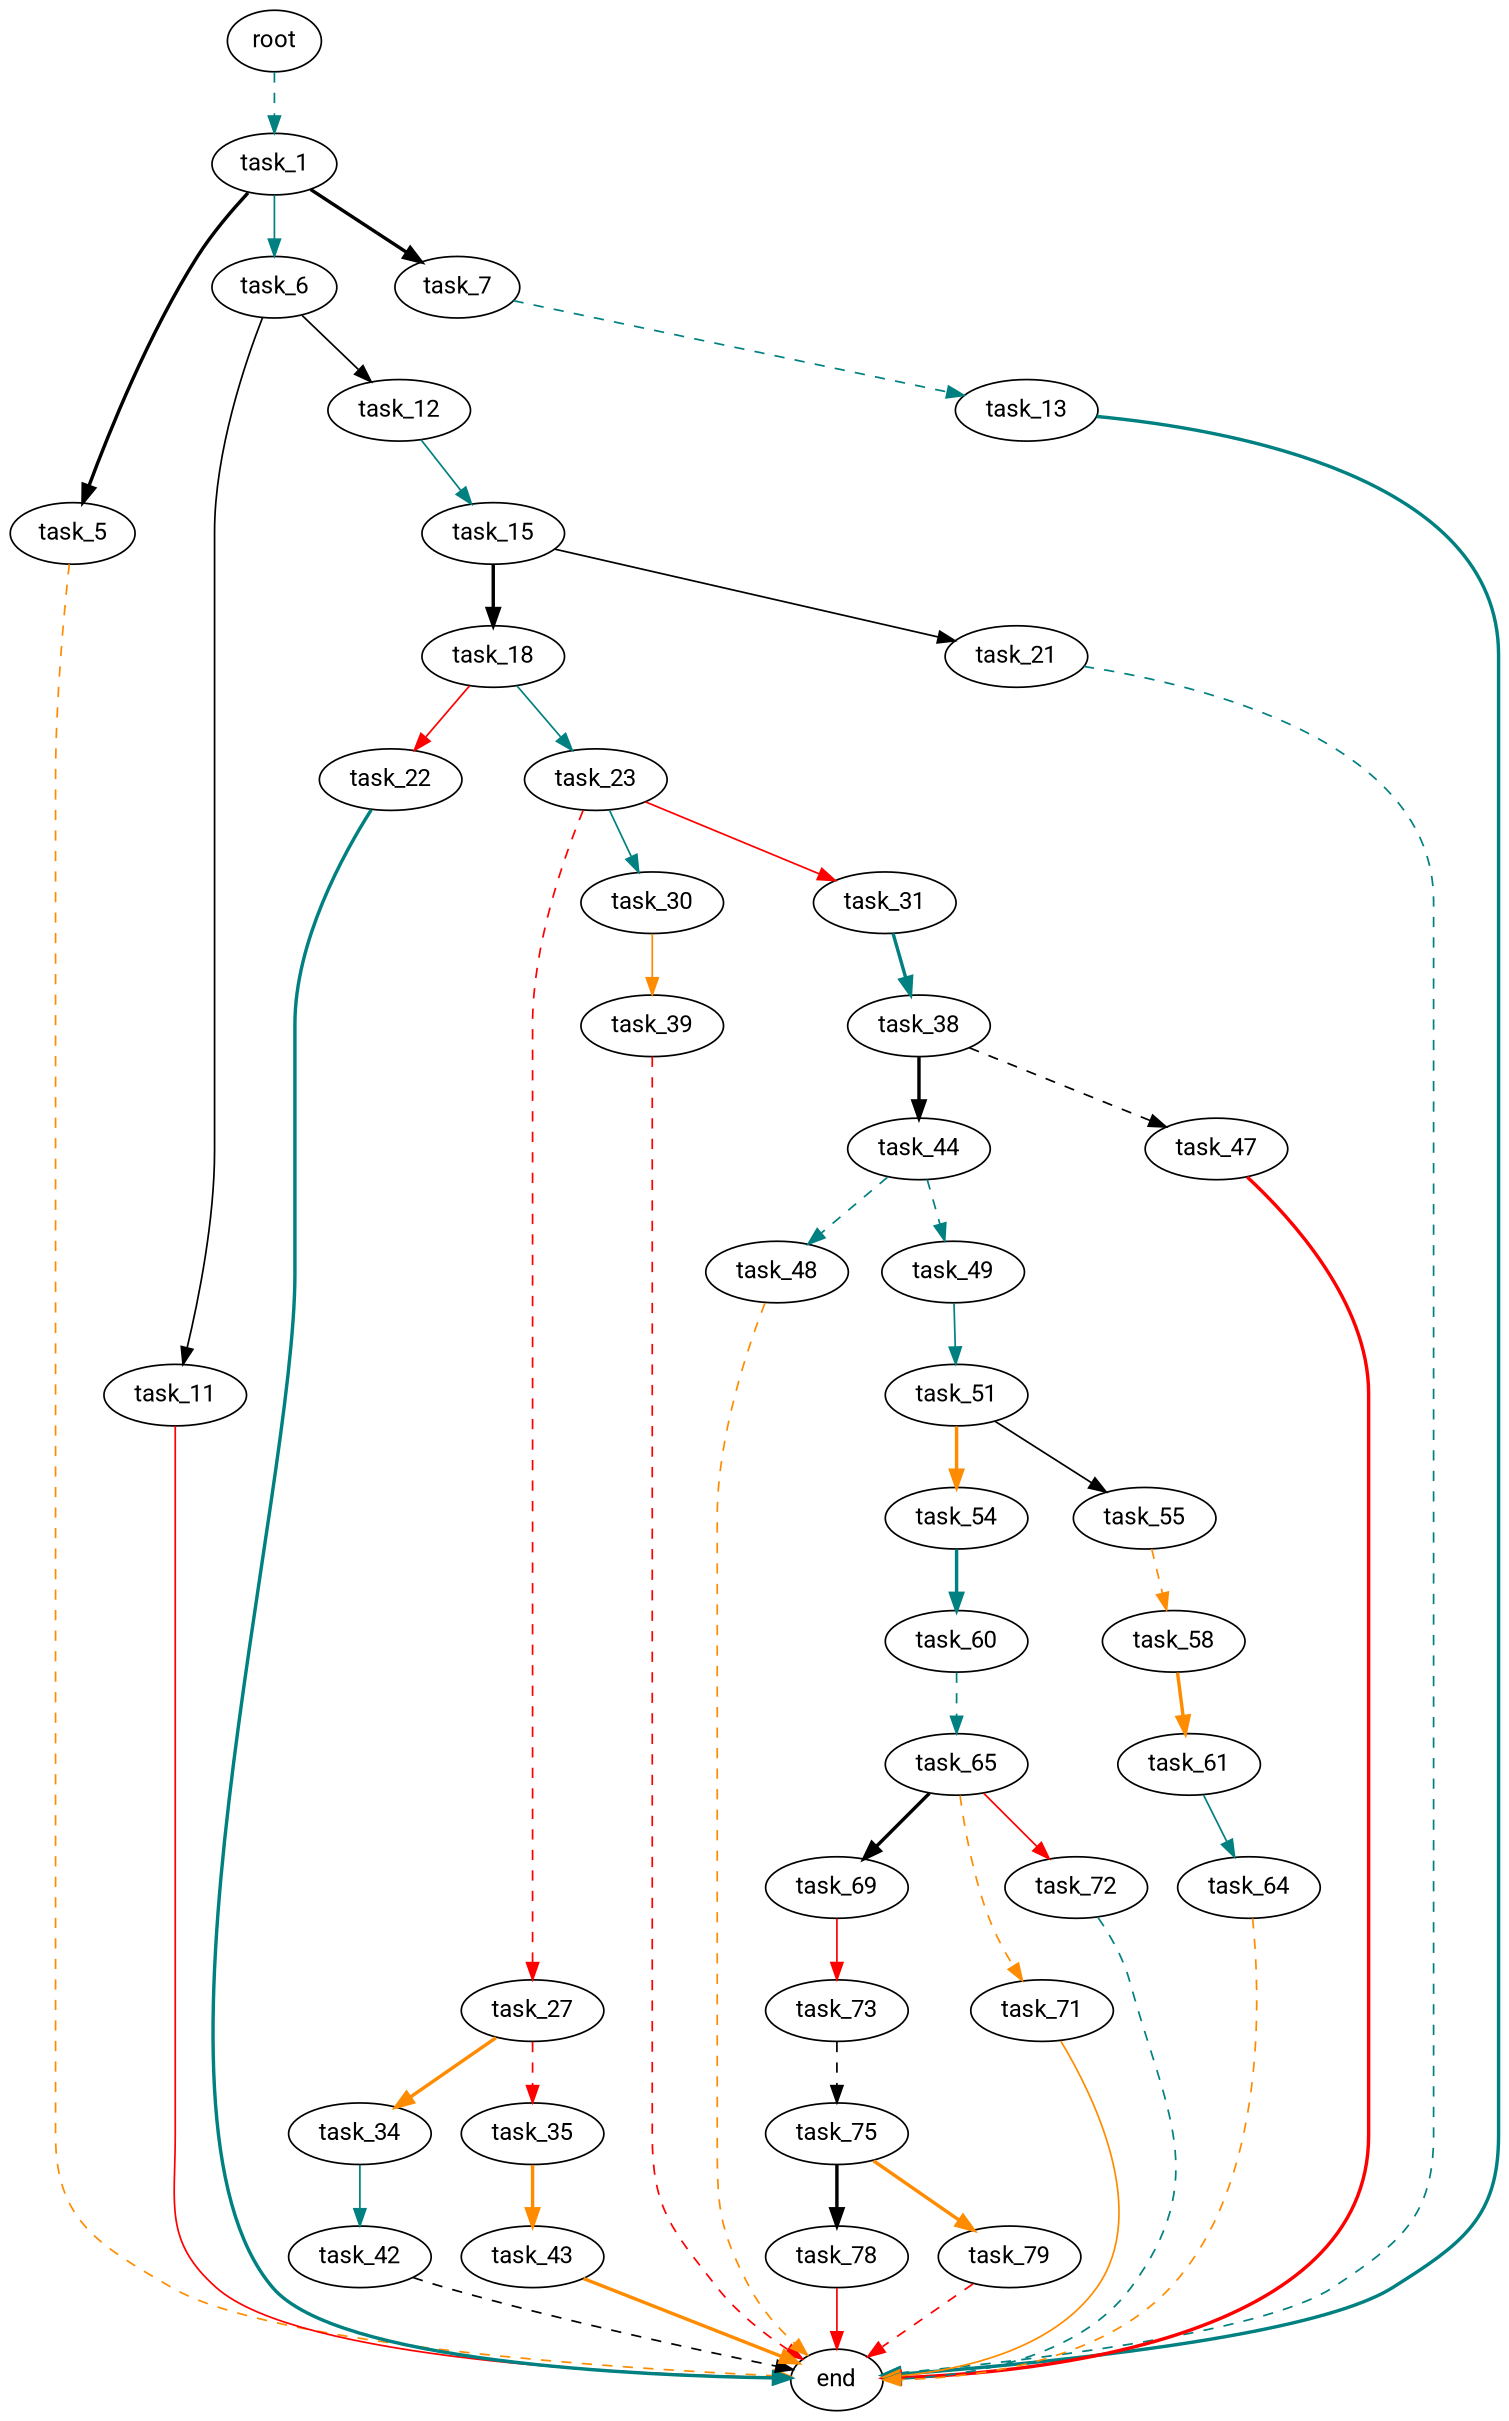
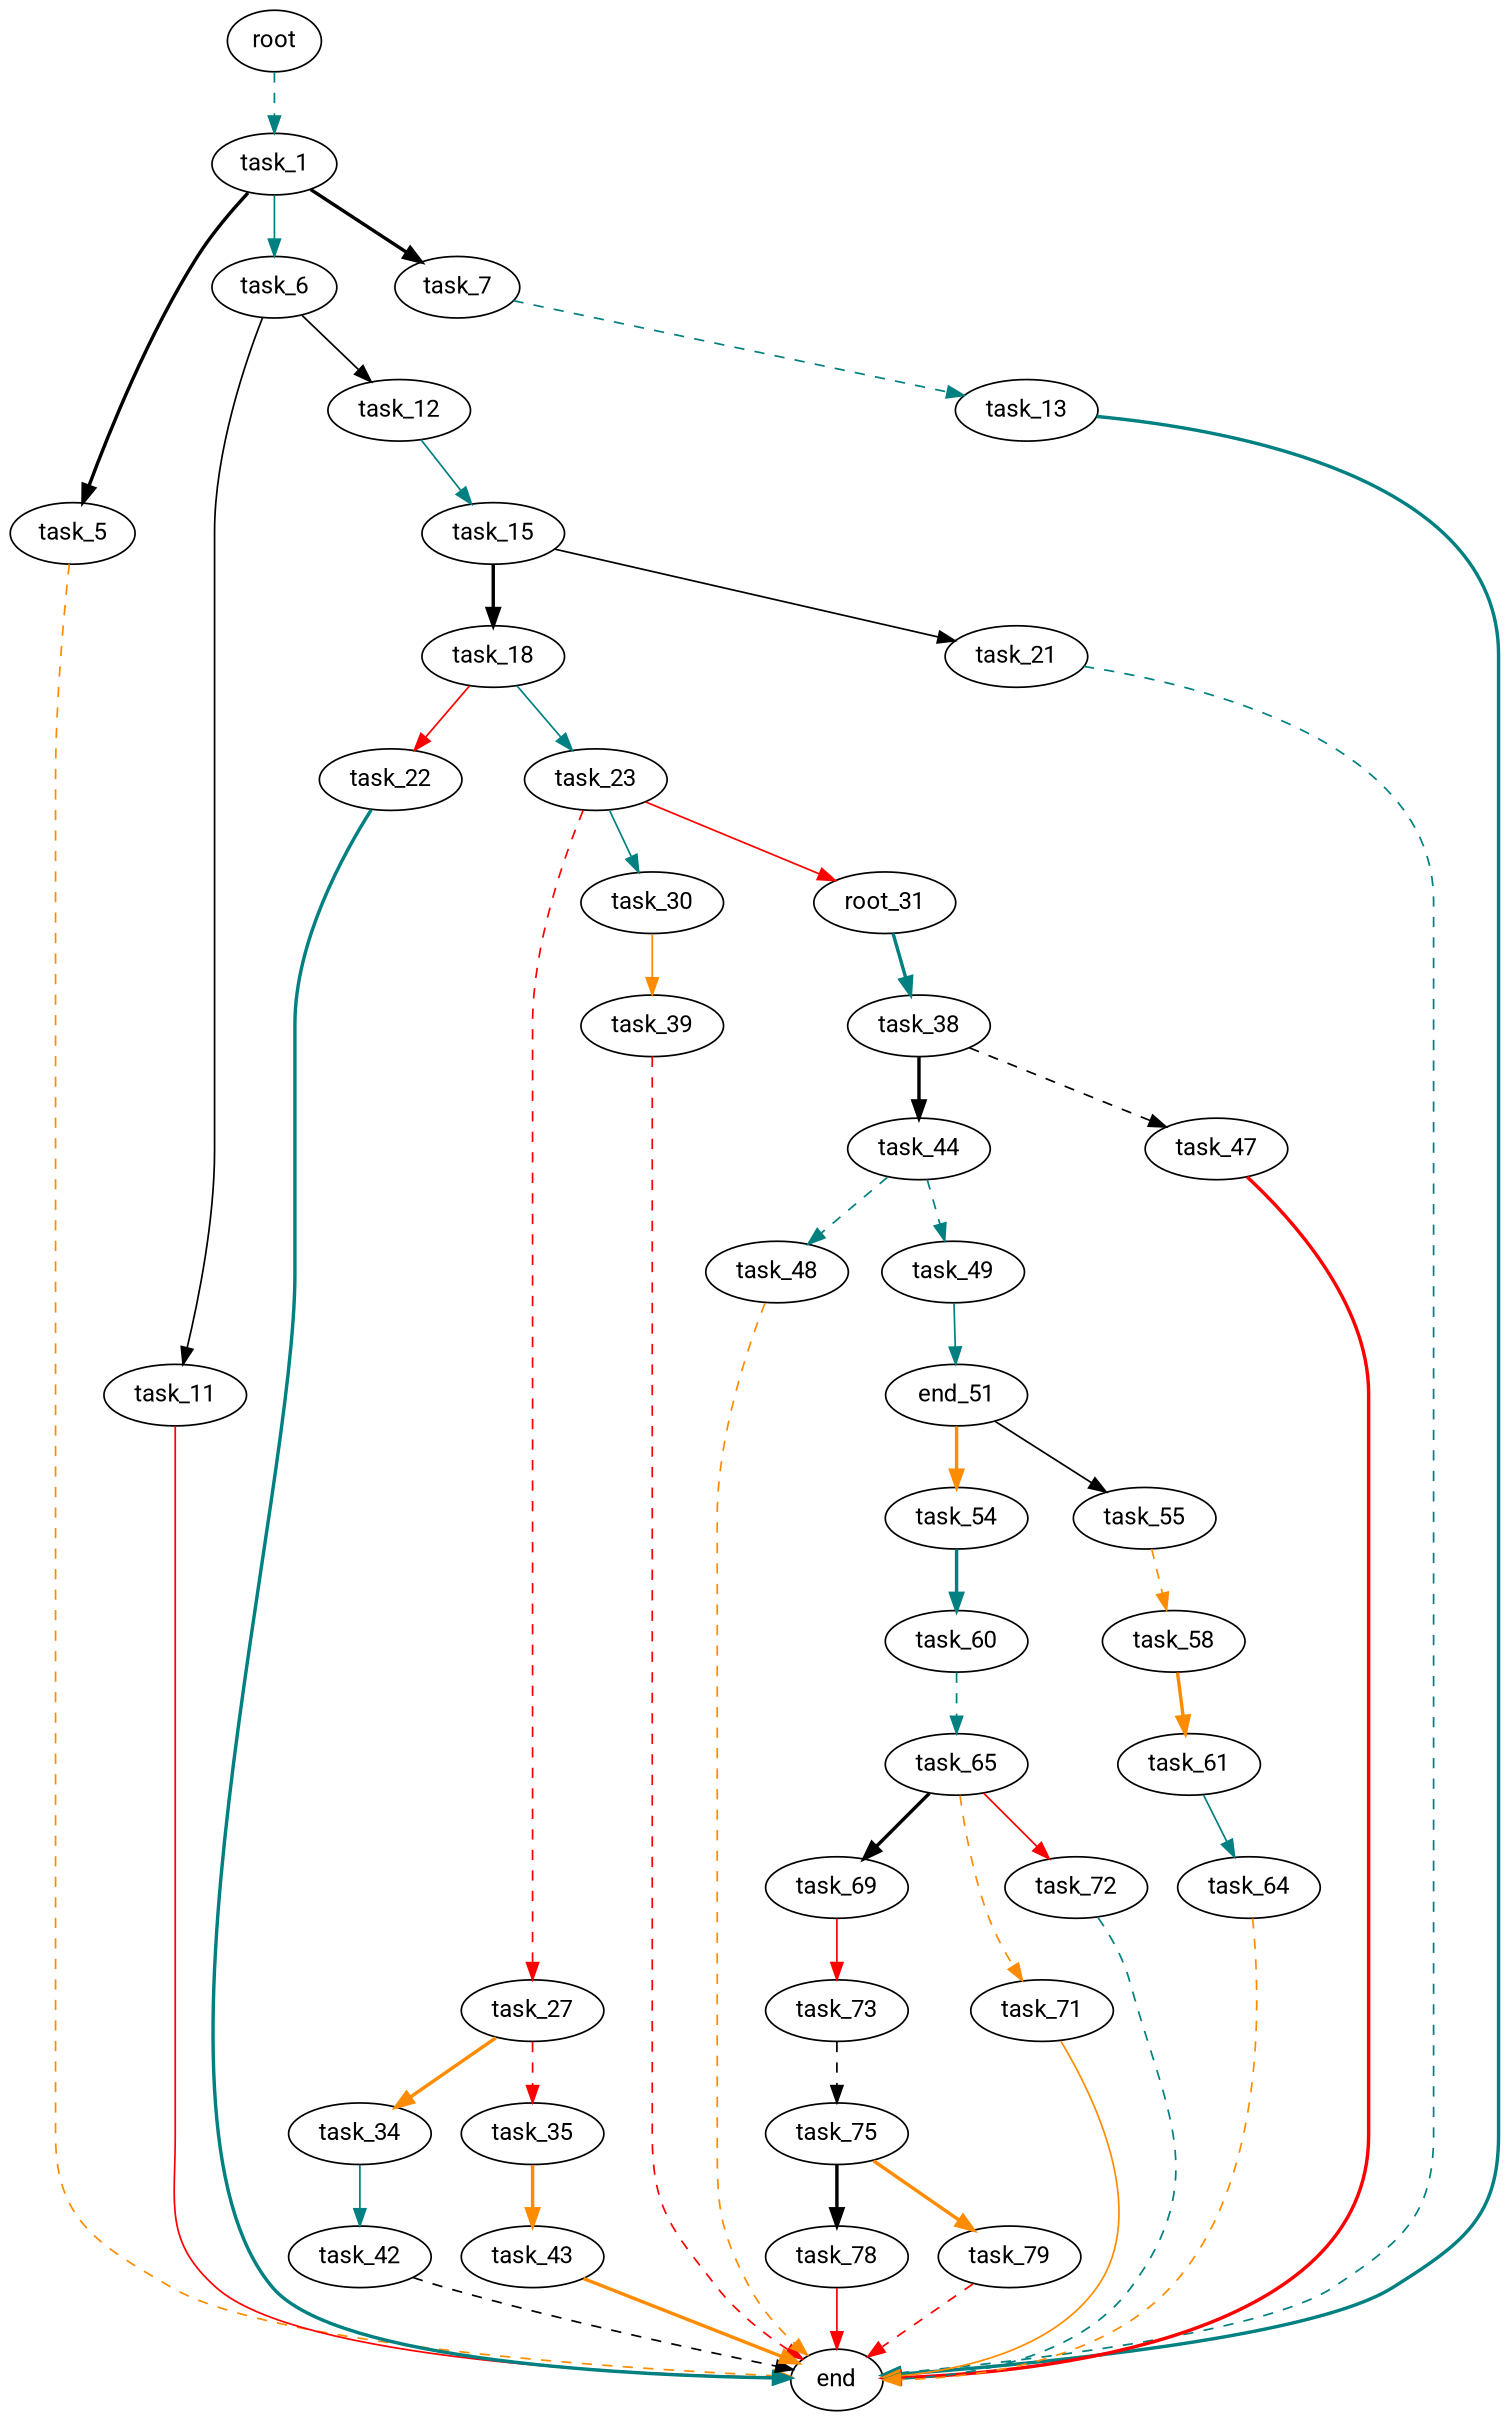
(885, 903) -> (885, 903)
(957, 1395) -> (957, 1395)
